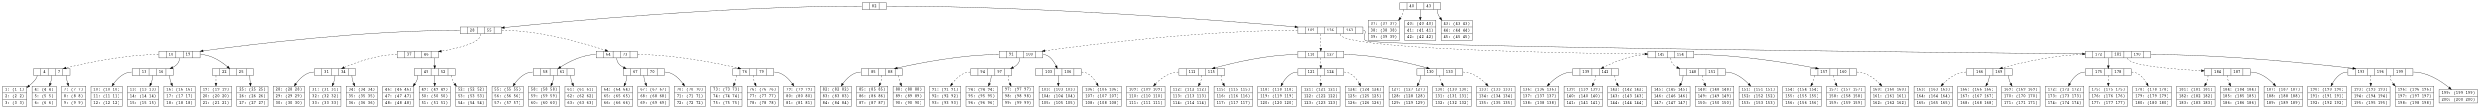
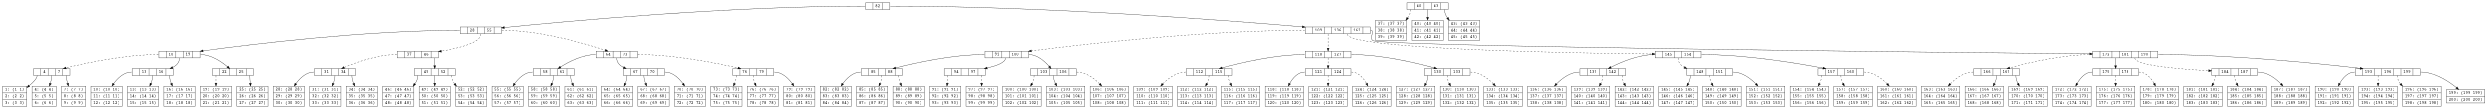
(1625, 59) -> (1632, 59)
(982, 96) -> none
none -> (1022, 96)
